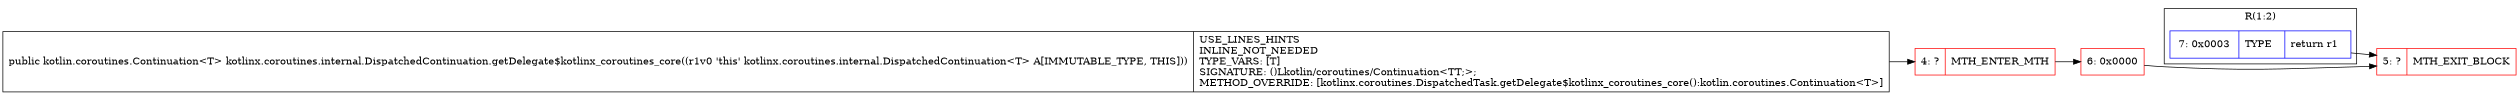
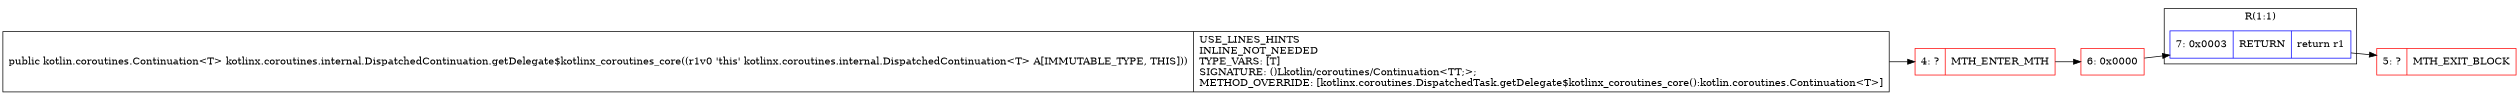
(2260, 17) -> (2260, 17)
(2259, 44) -> (2262, 44)
(2257, 69) -> (2153, 57)
